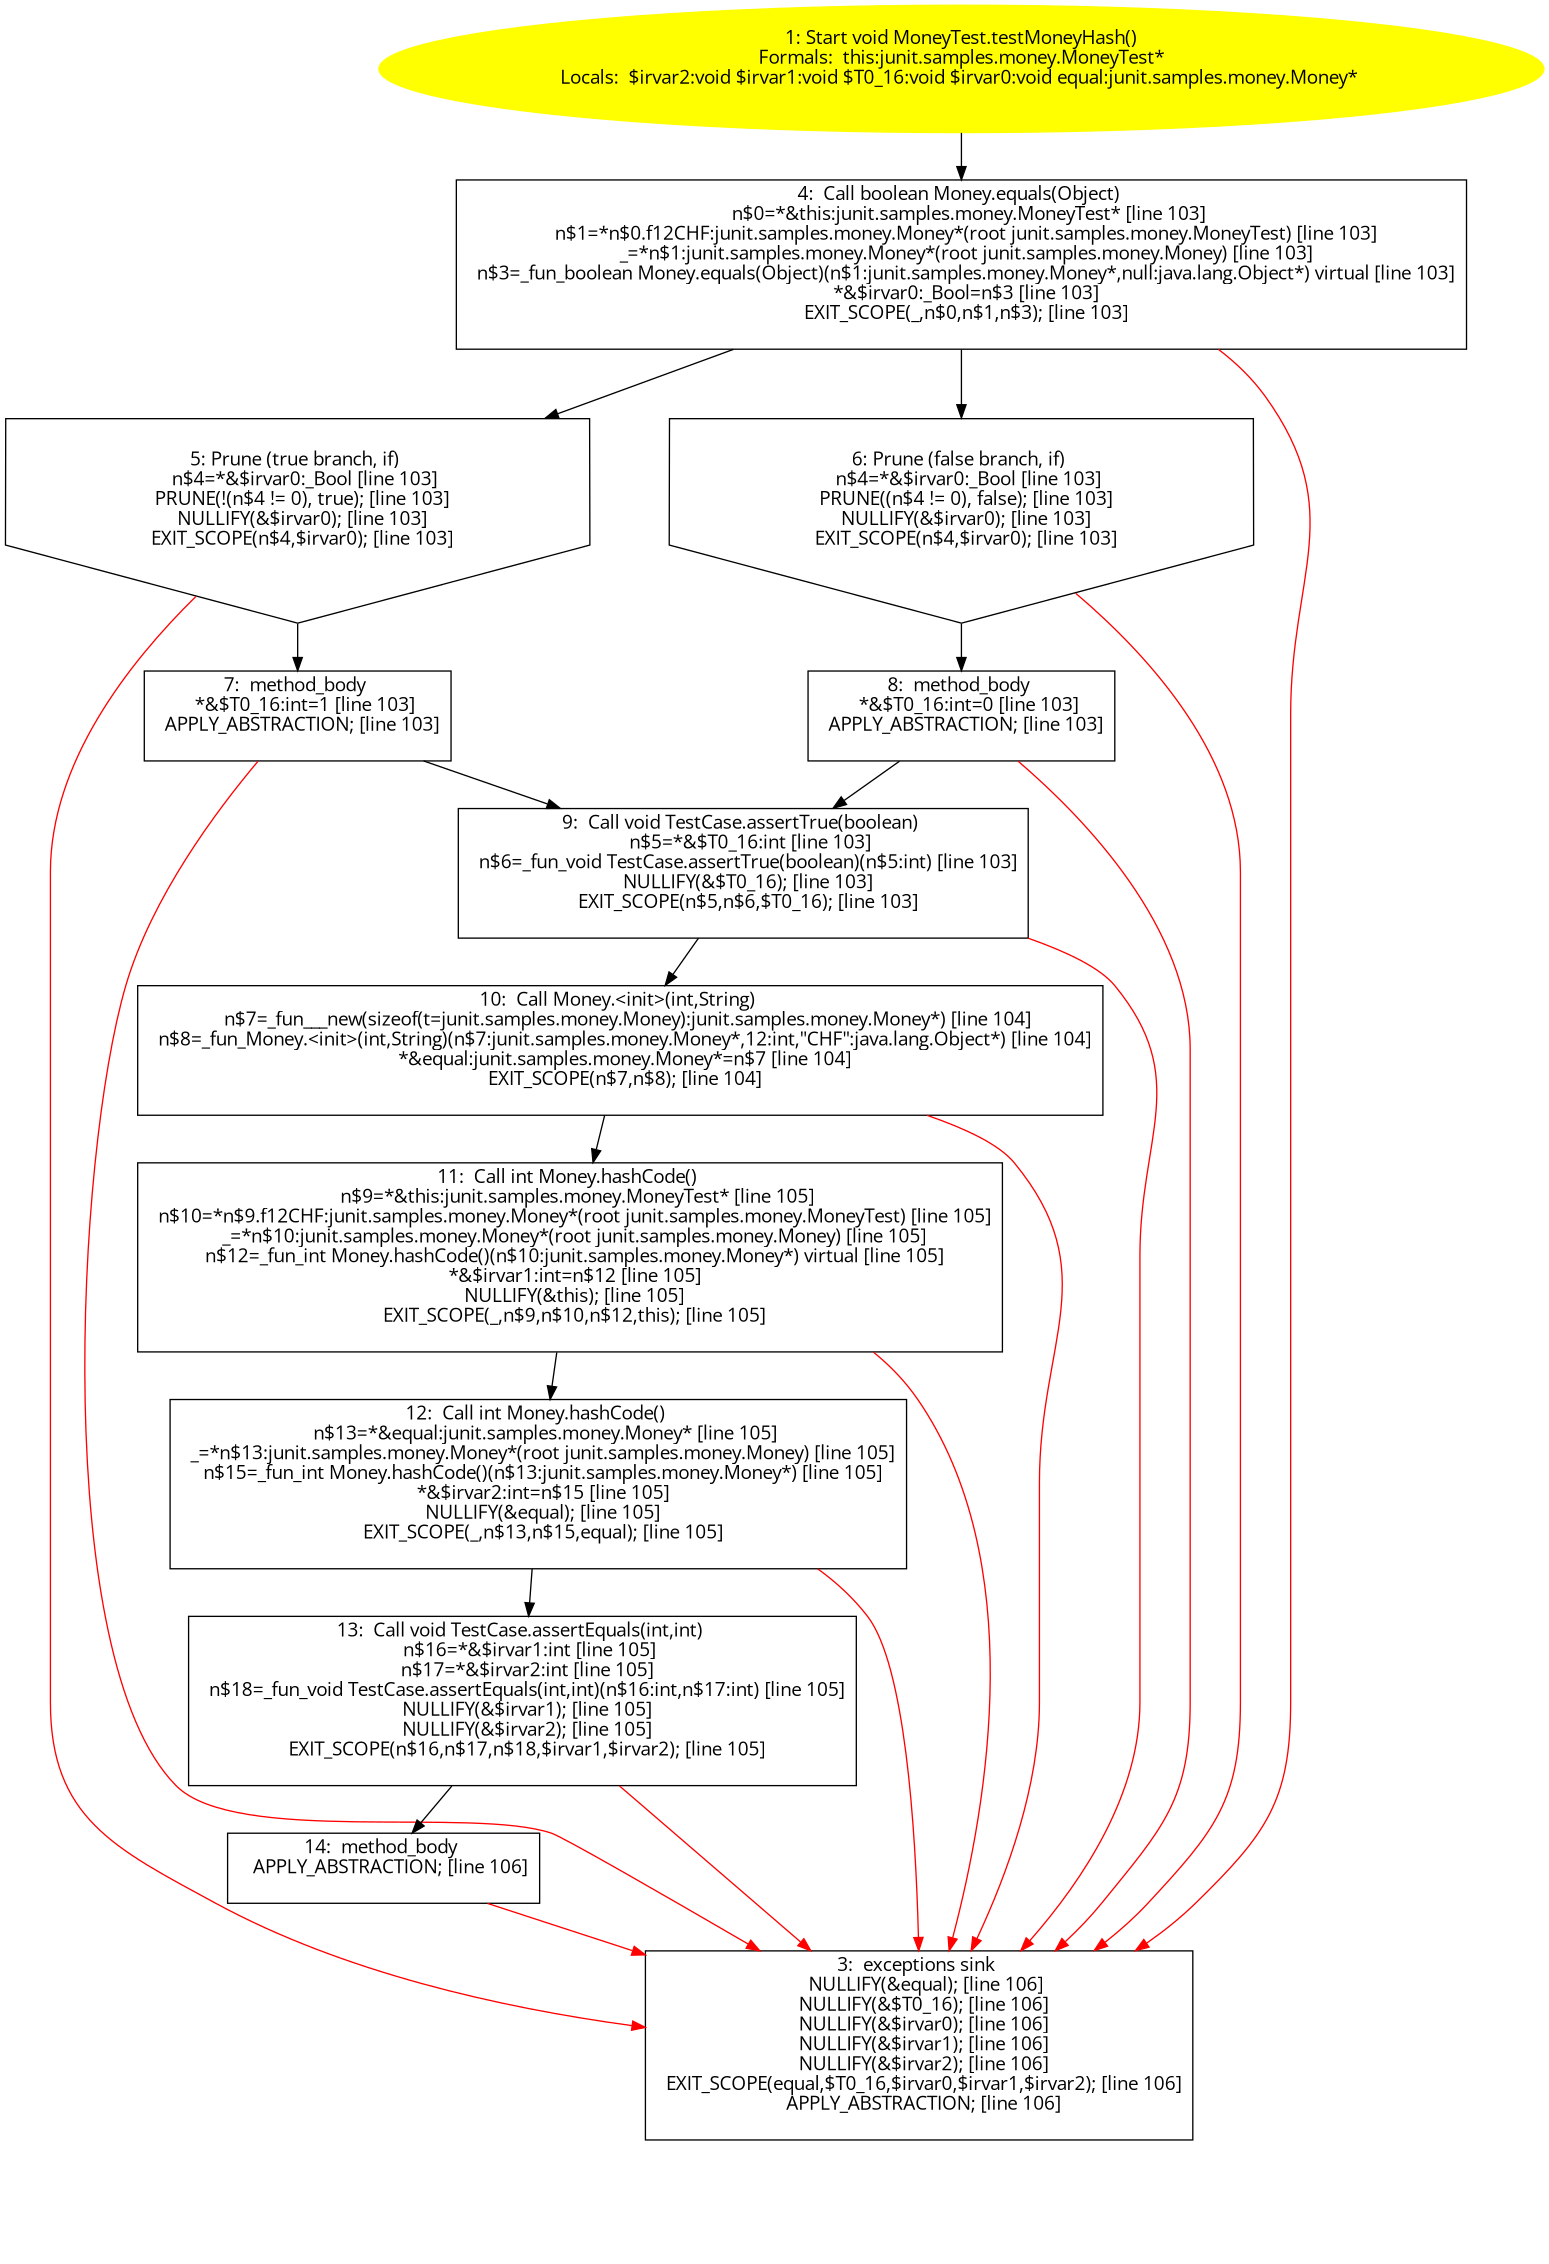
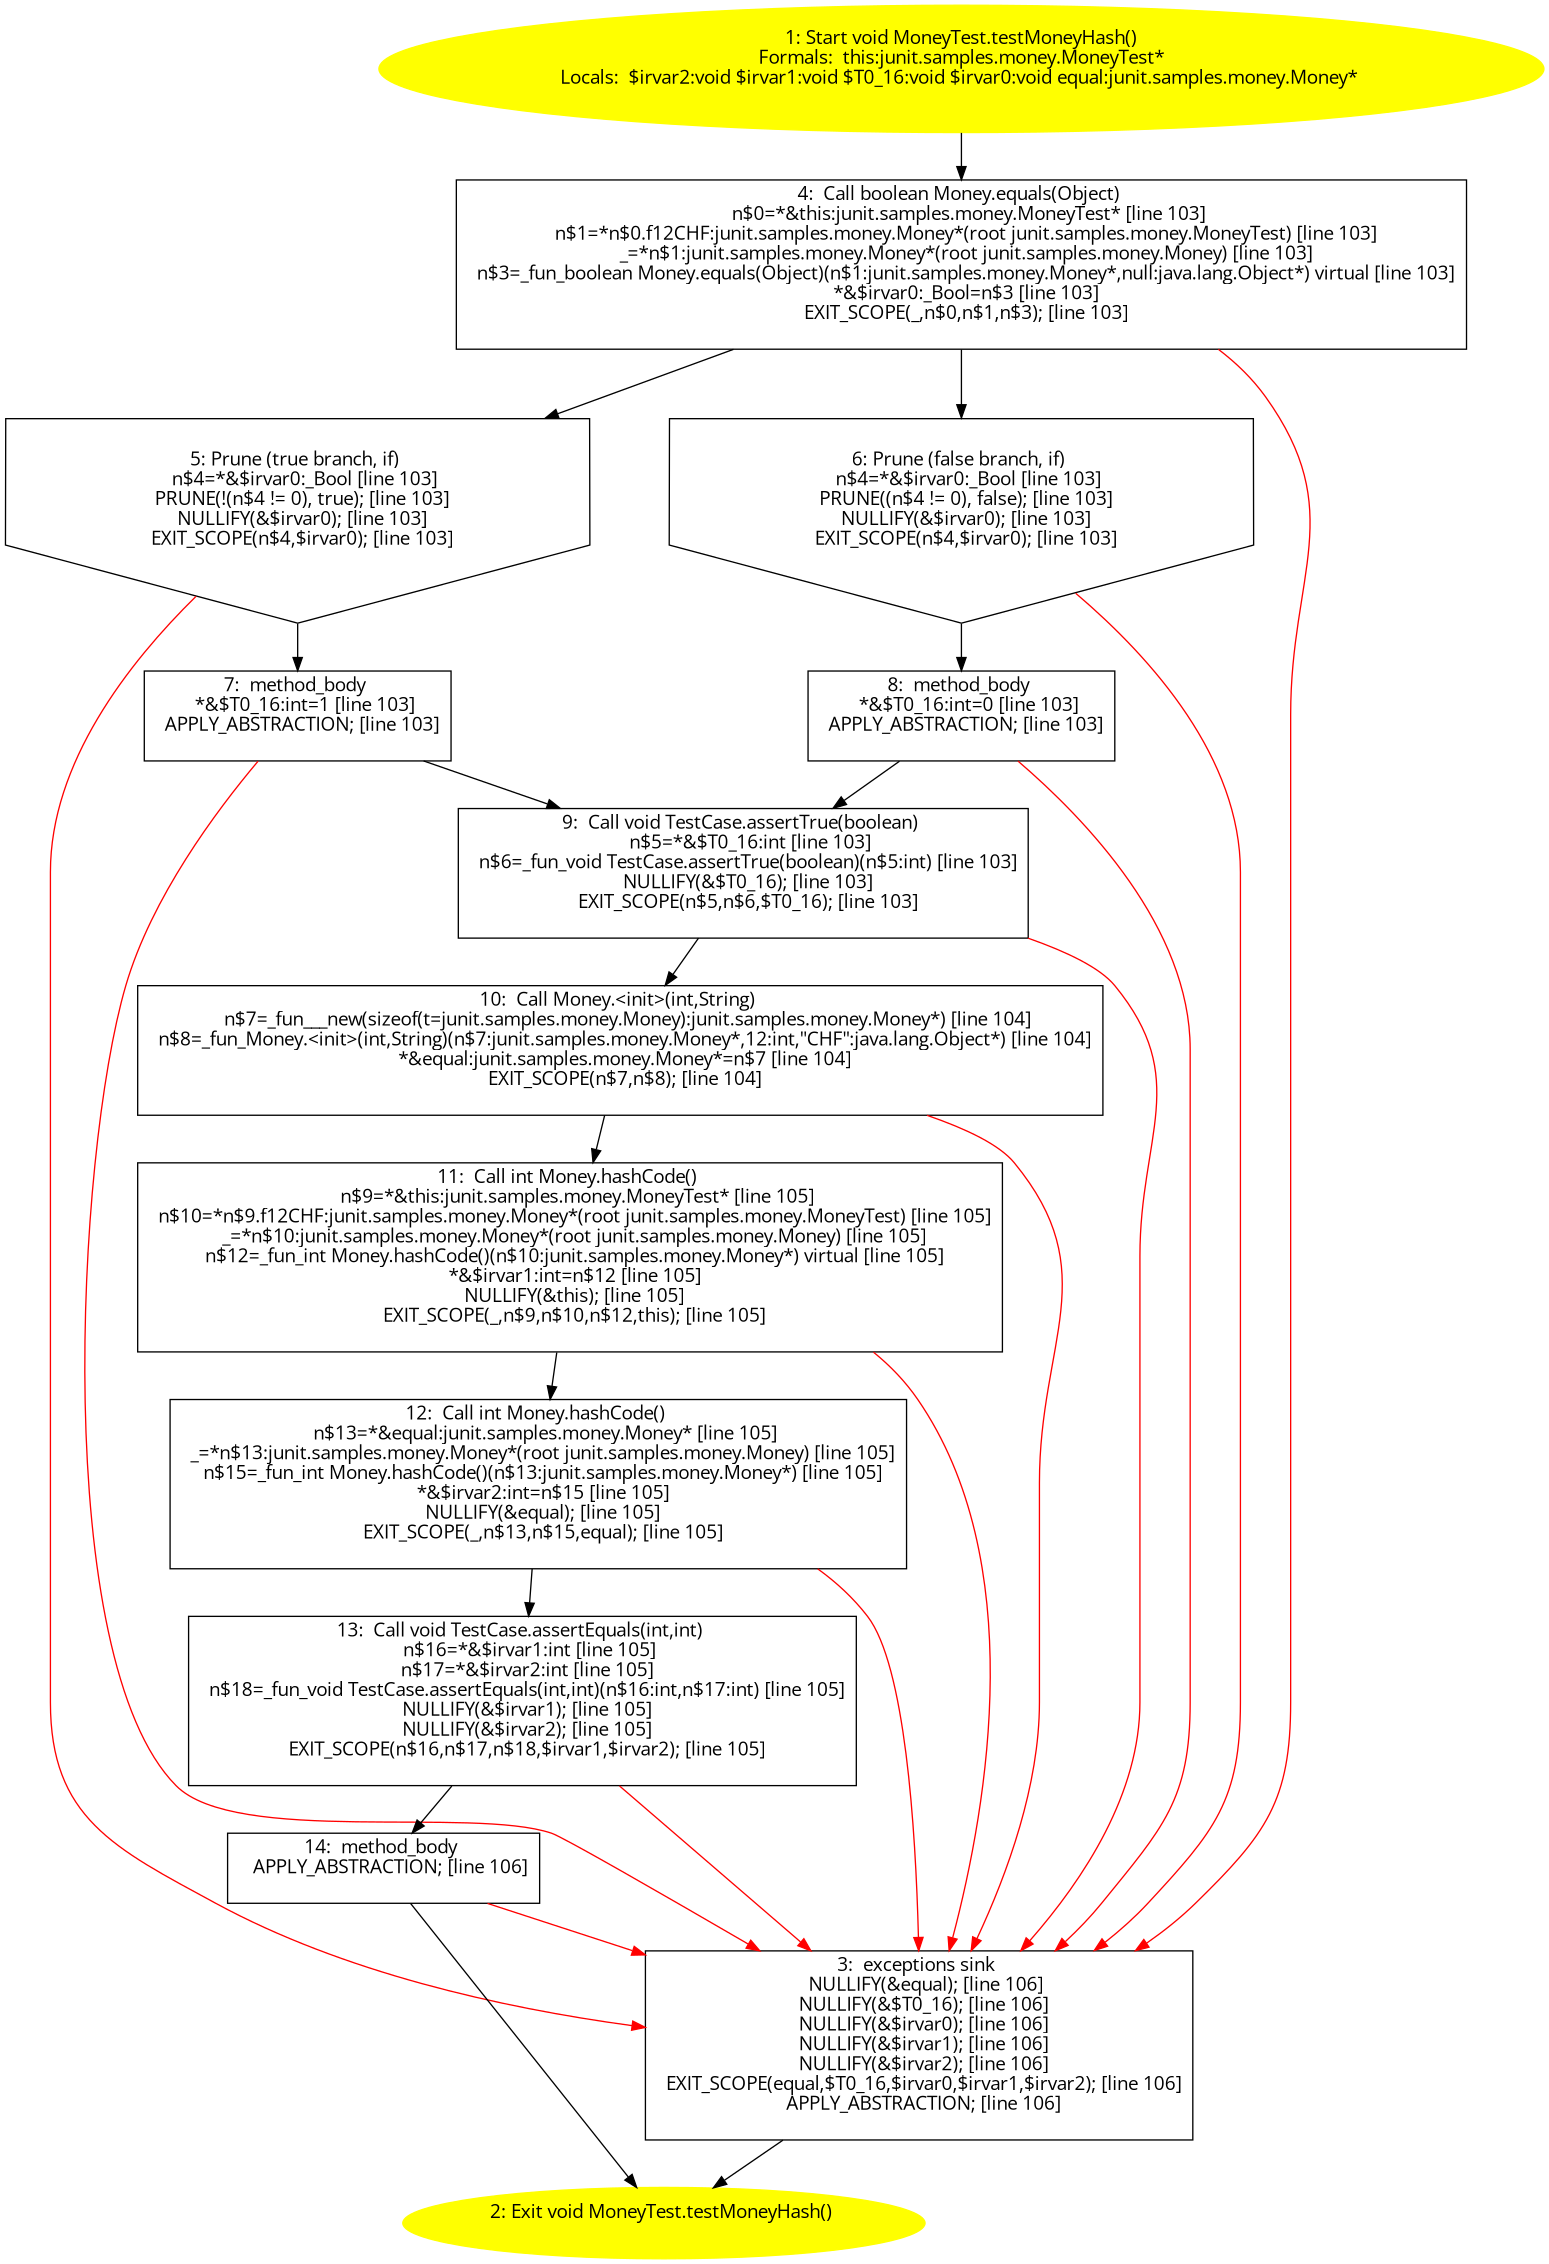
none -> (664, 2223)
